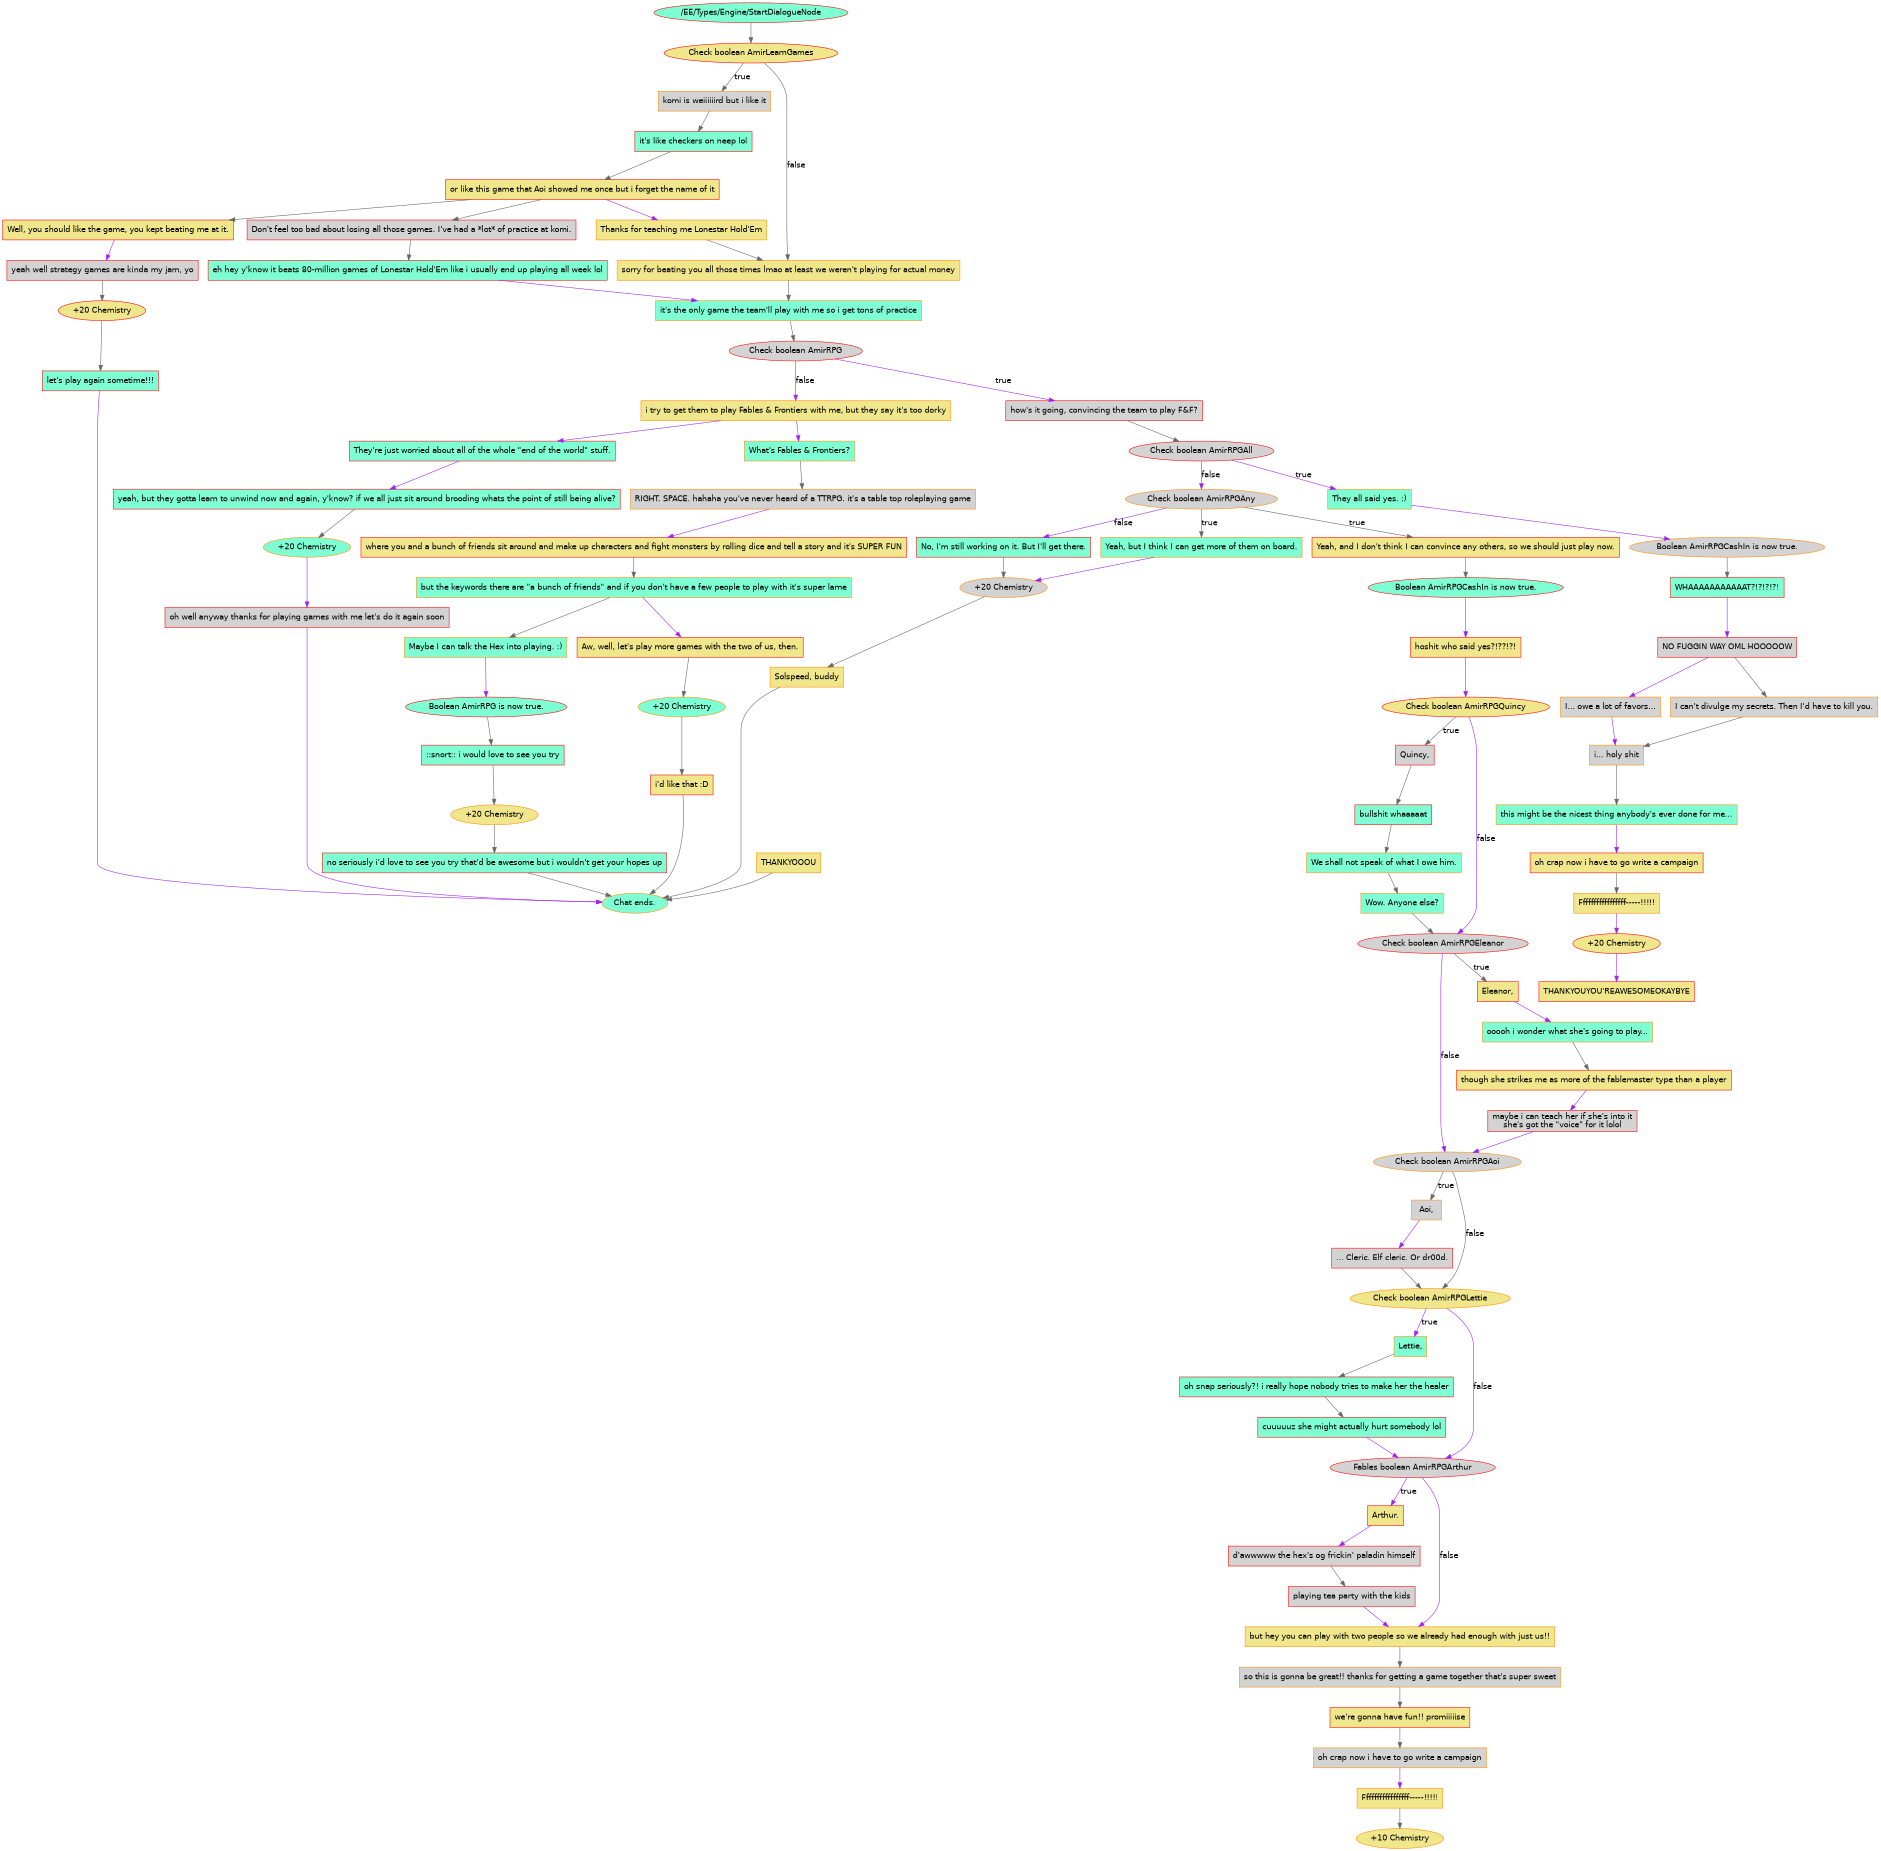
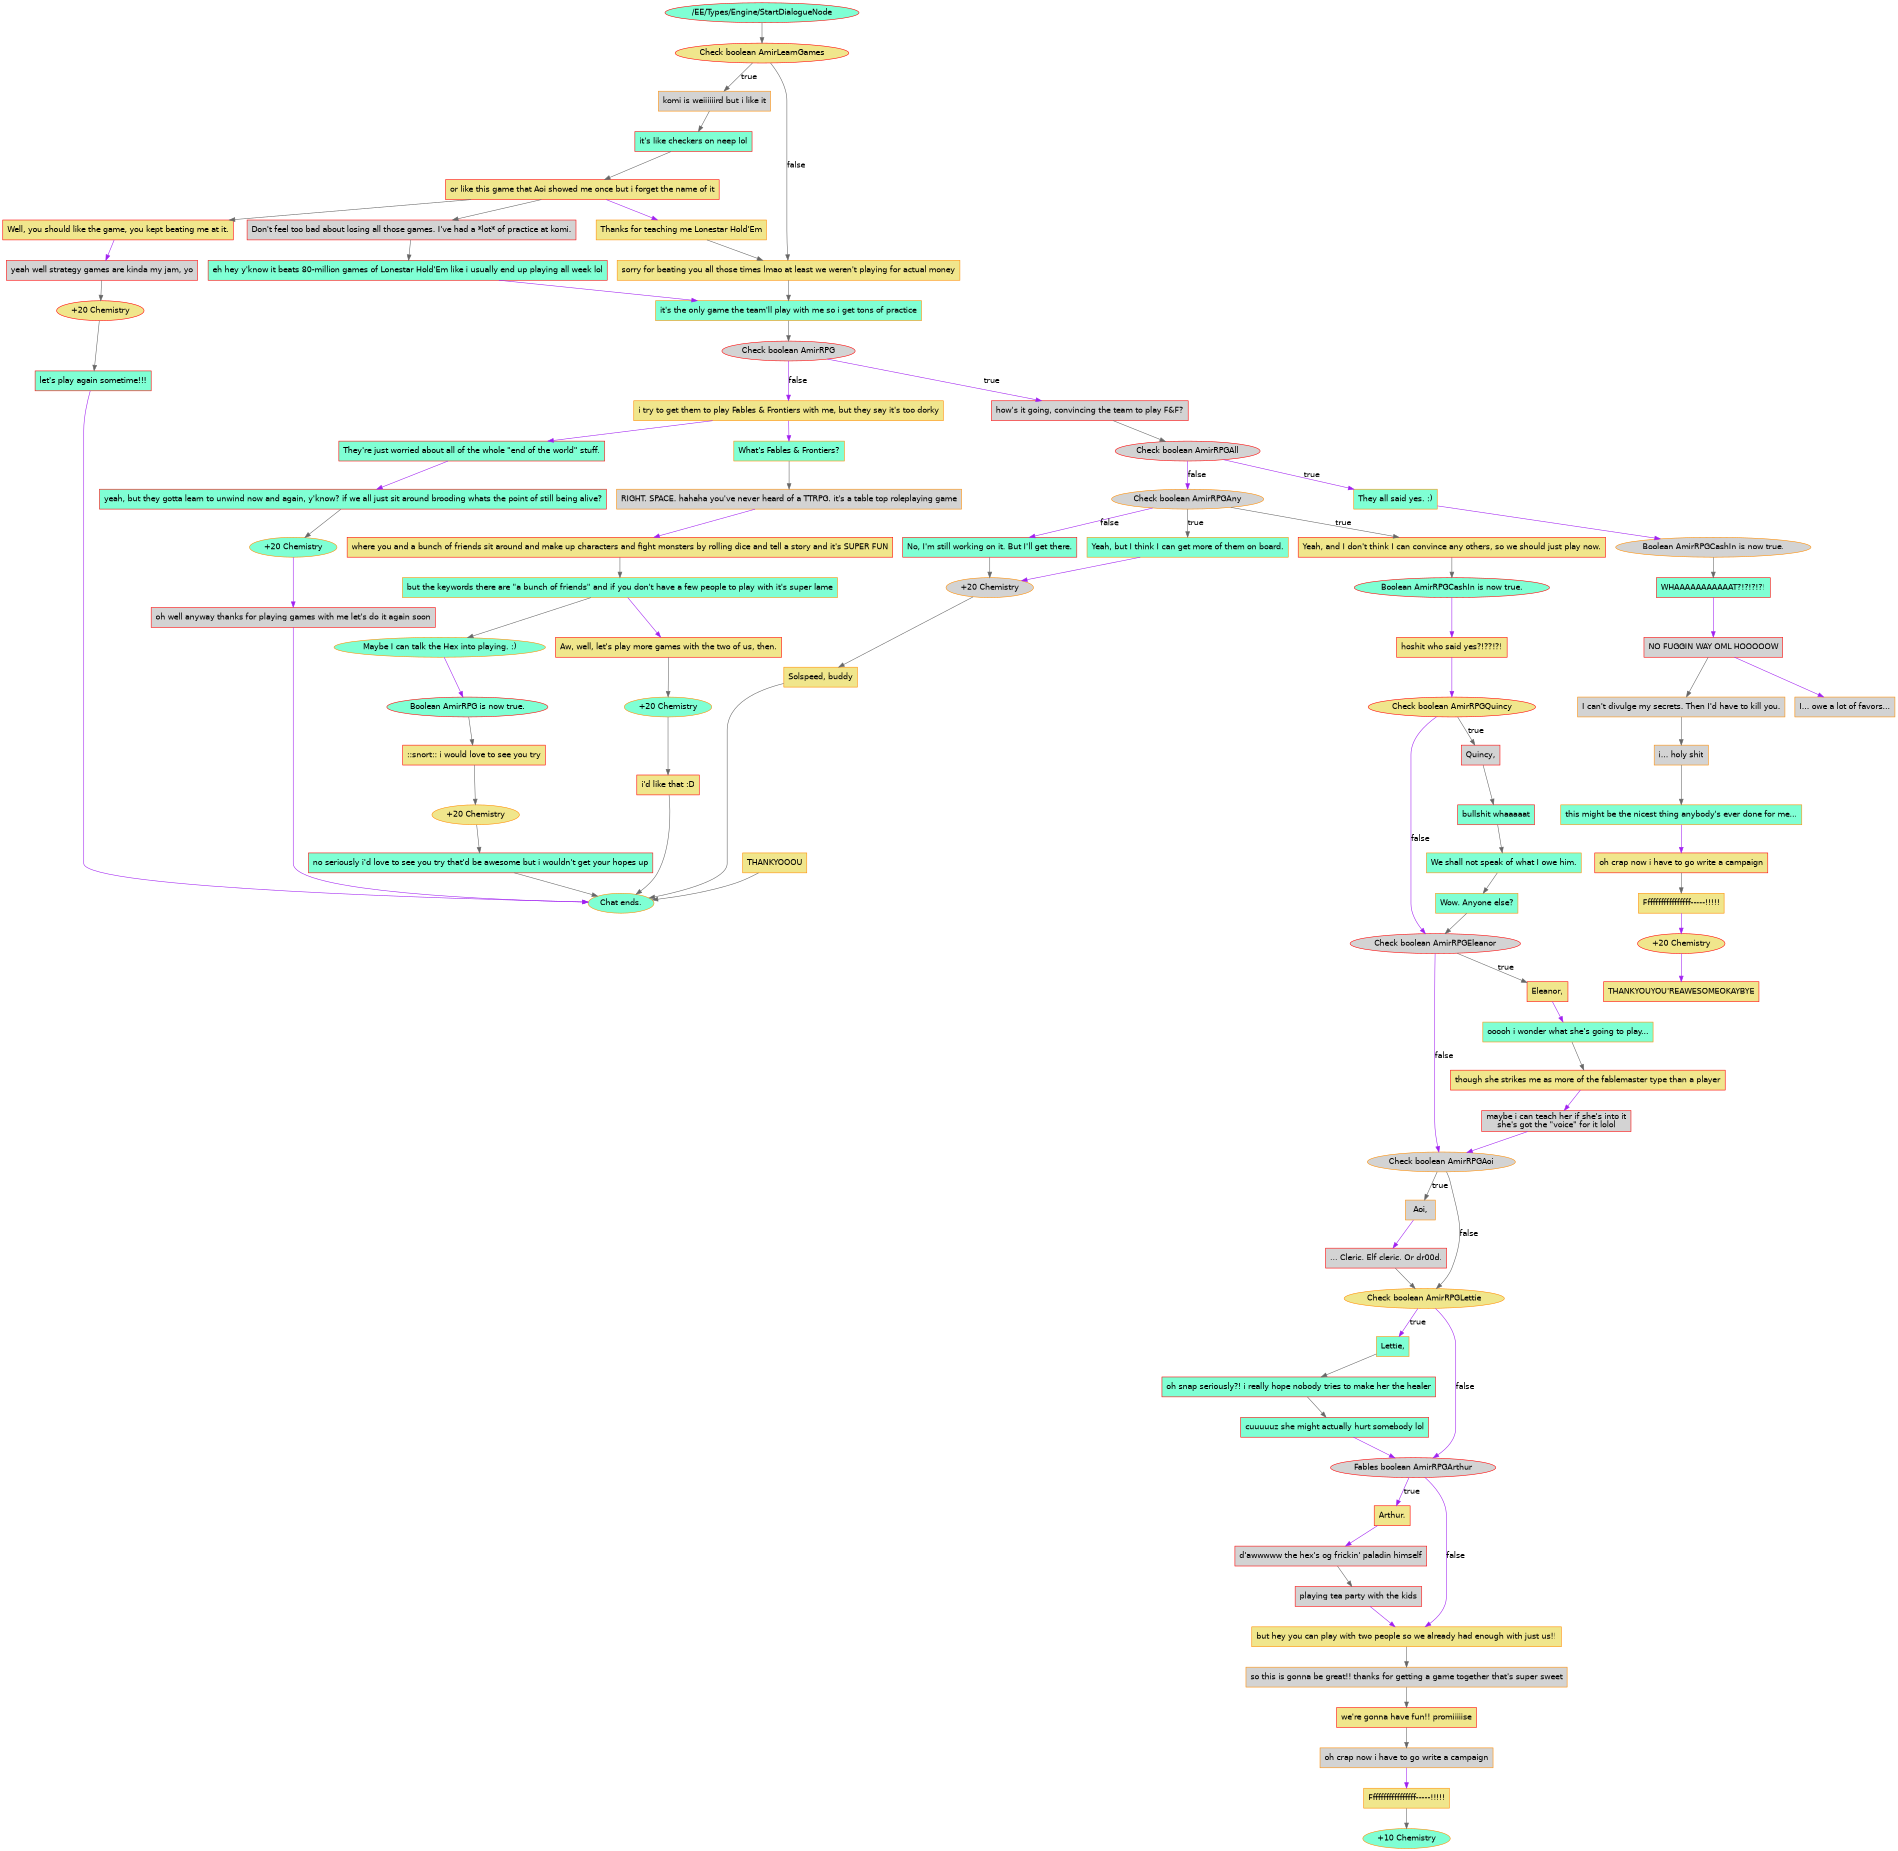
(486, 647) -> (440, 647)
(1613, 728) -> none
(493, 755) -> (474, 755)
(1400, 1839) -> (1407, 1839)
